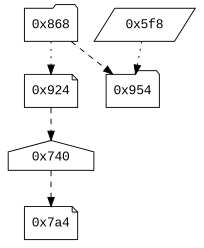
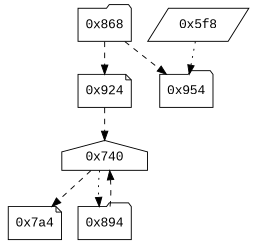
(51, 53) -> (105, 53)
none -> (105, 223)
